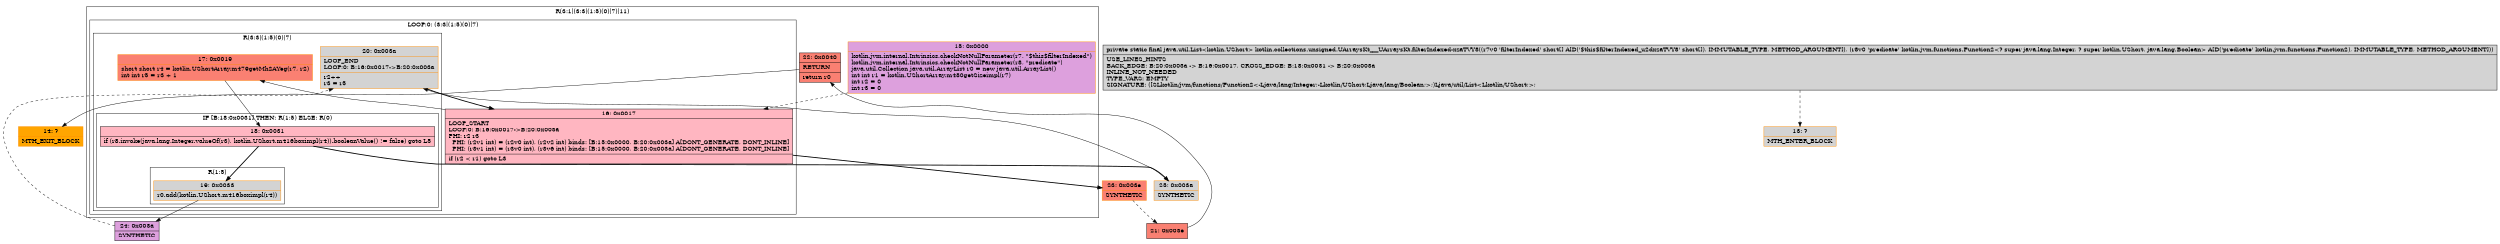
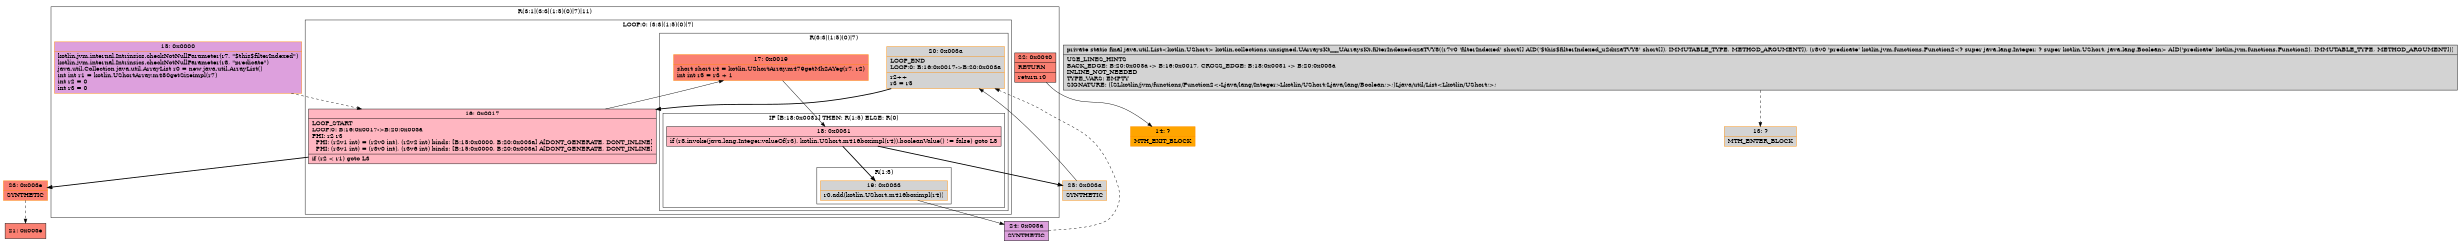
(1060, 114) -> none
